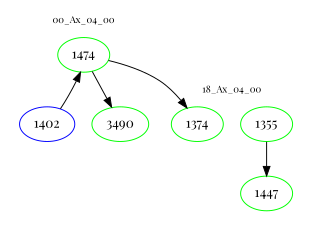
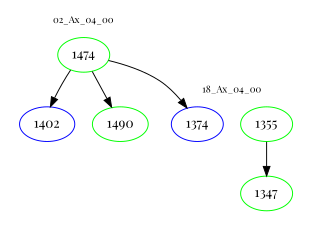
(84, 21) -> (84, 21)
(69, 95) -> (62, 84)
(120, 124) -> (120, 124)
(197, 124) -> (197, 124)
(267, 193) -> (267, 193)
